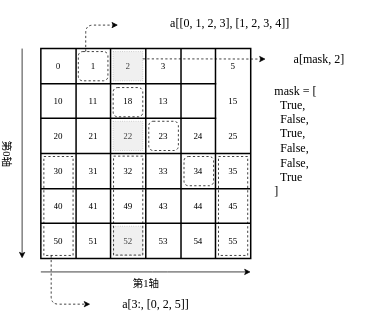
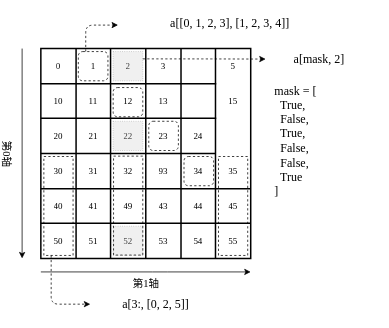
(128, 101) -> (128, 101)
(233, 136) -> none
(164, 171) -> (164, 171)
